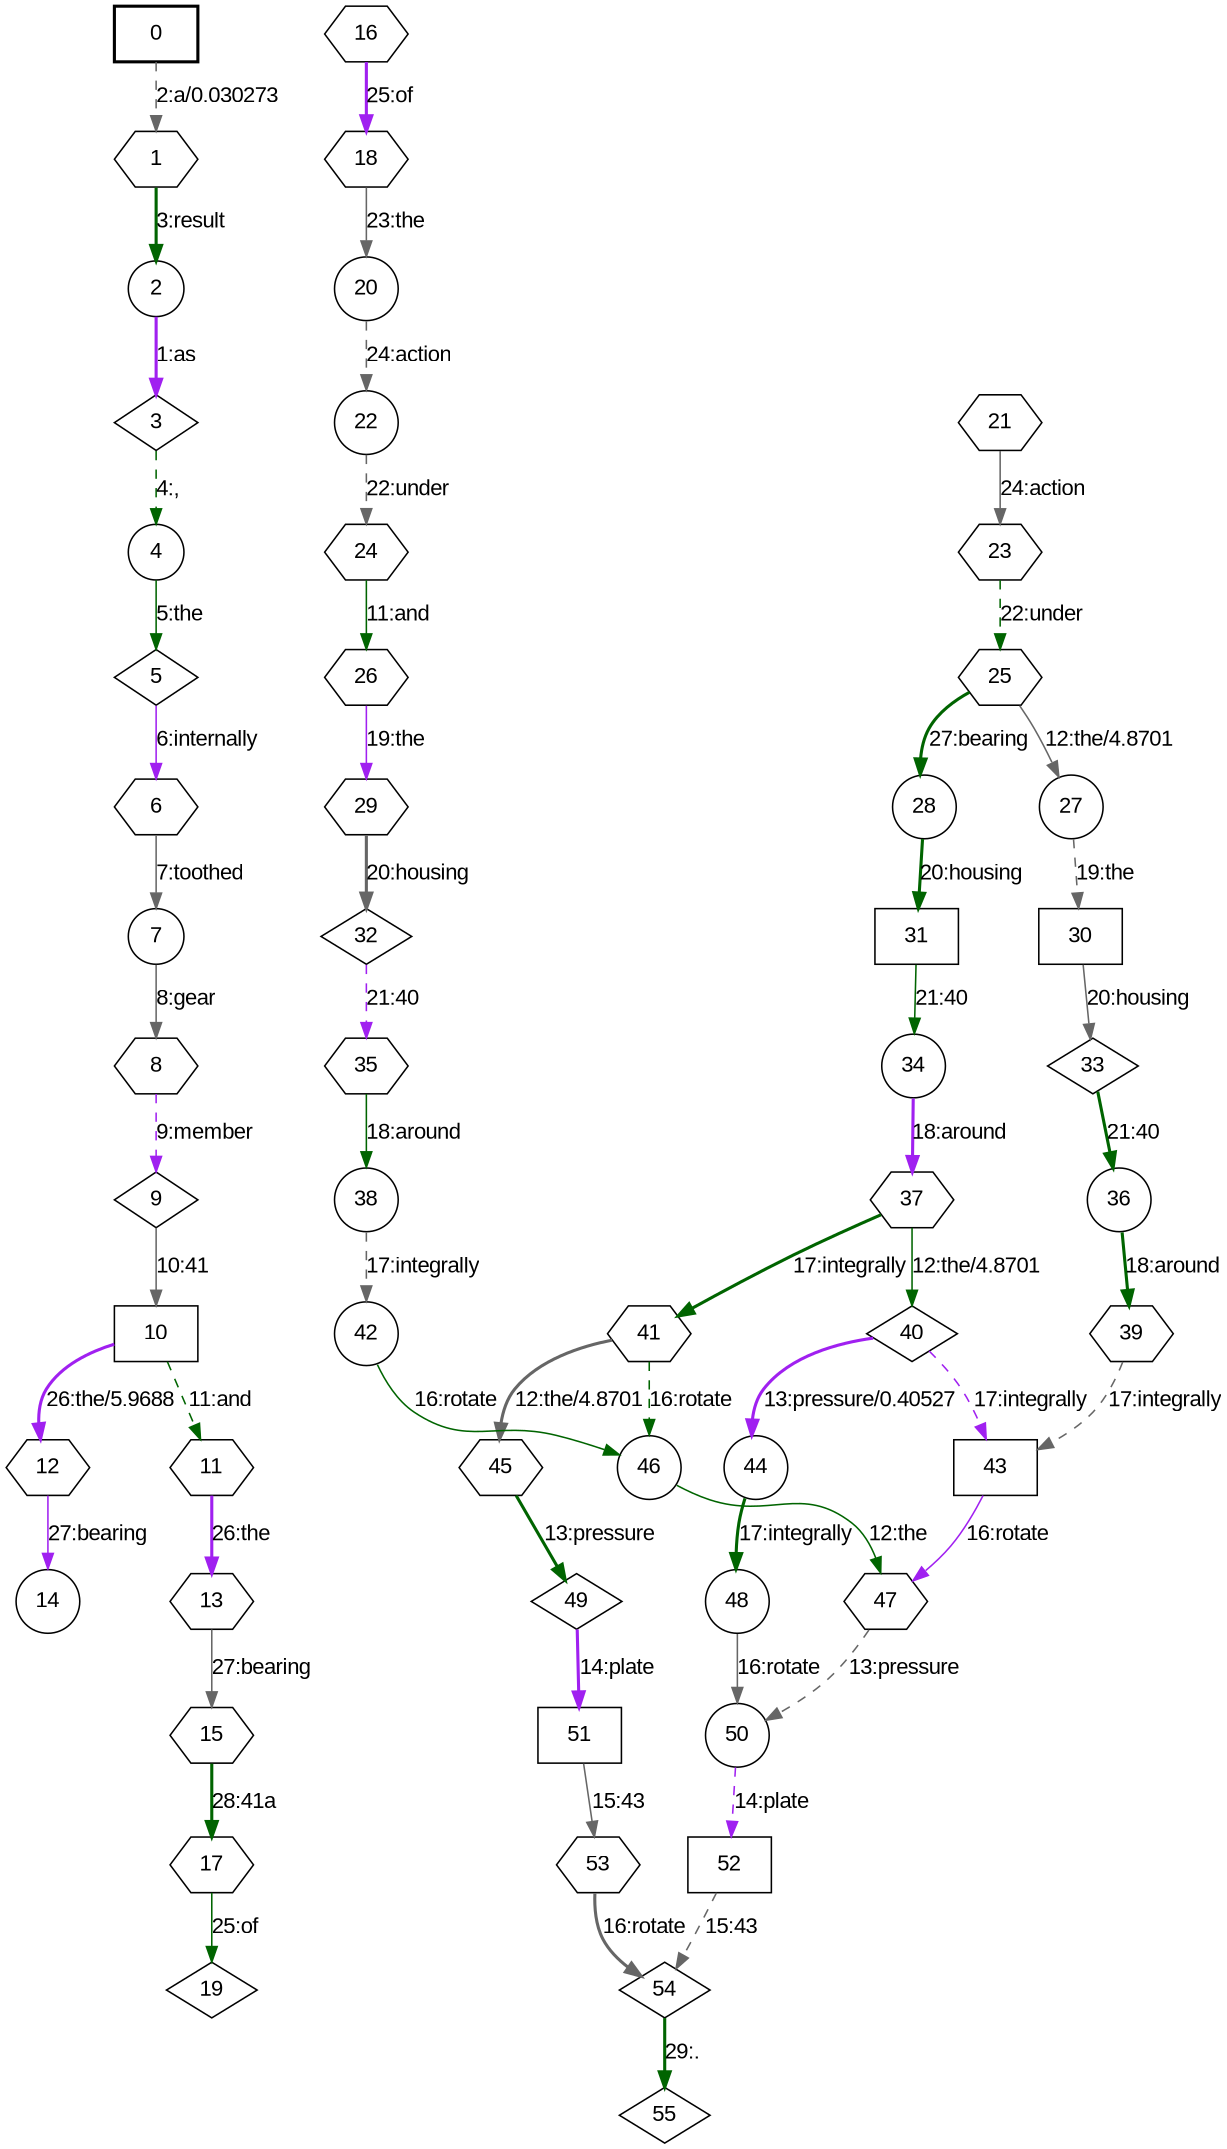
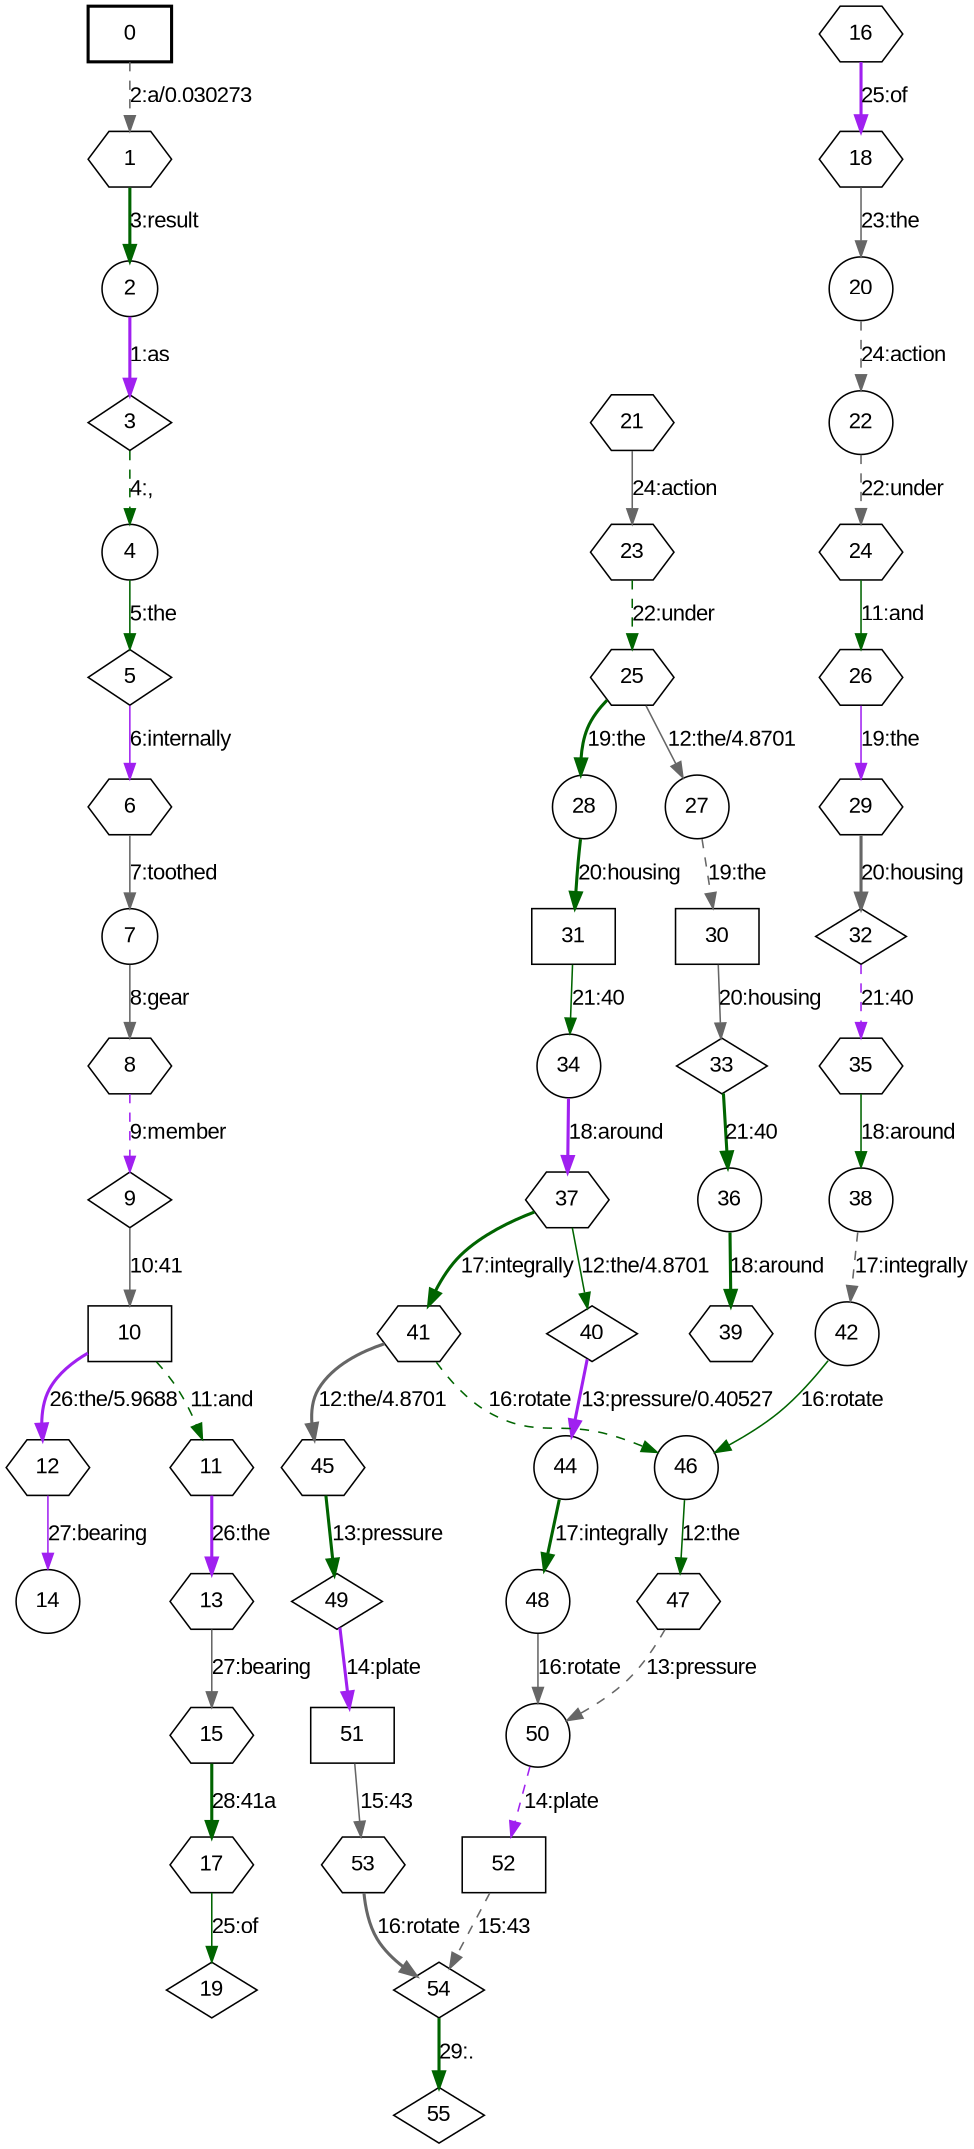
(979, 740) -> (617, 740)
(996, 1468) -> none
